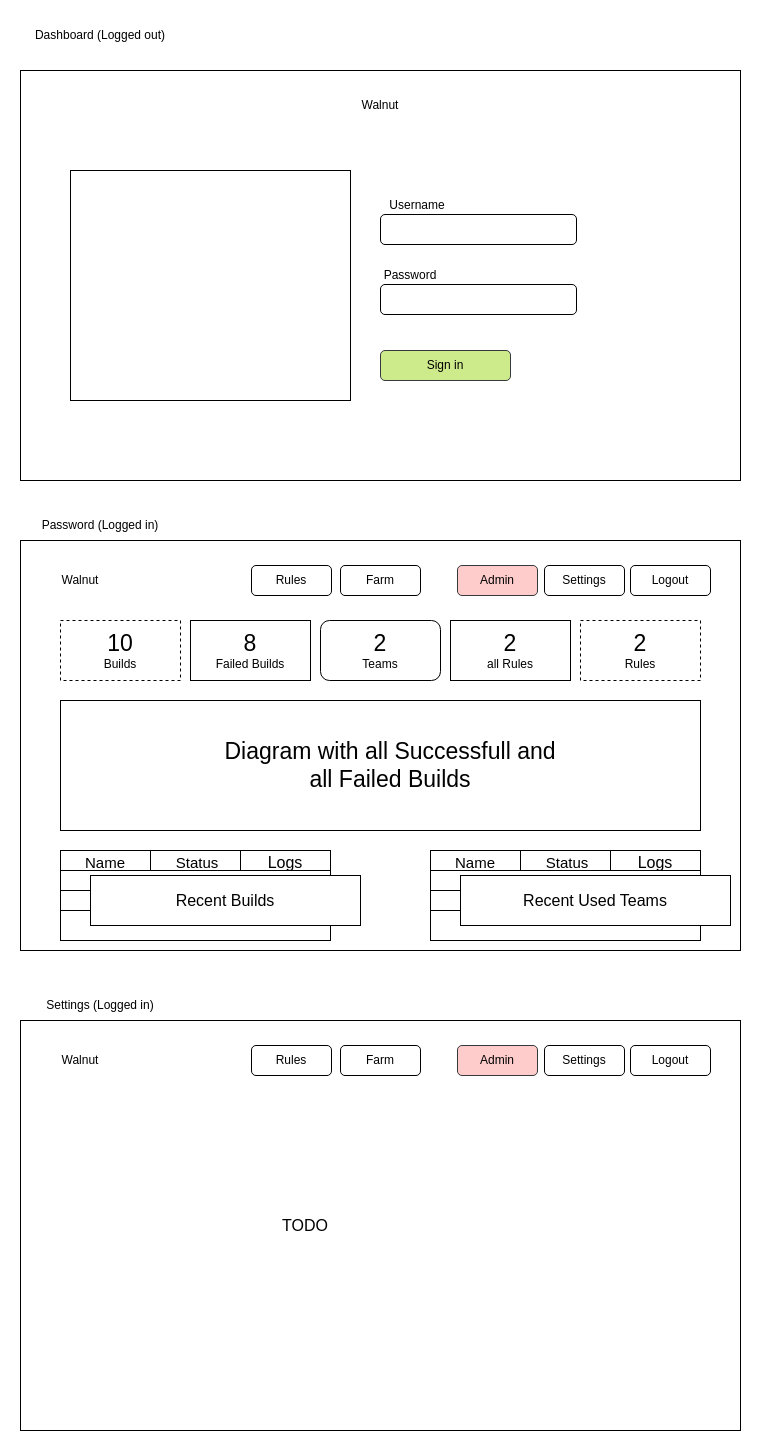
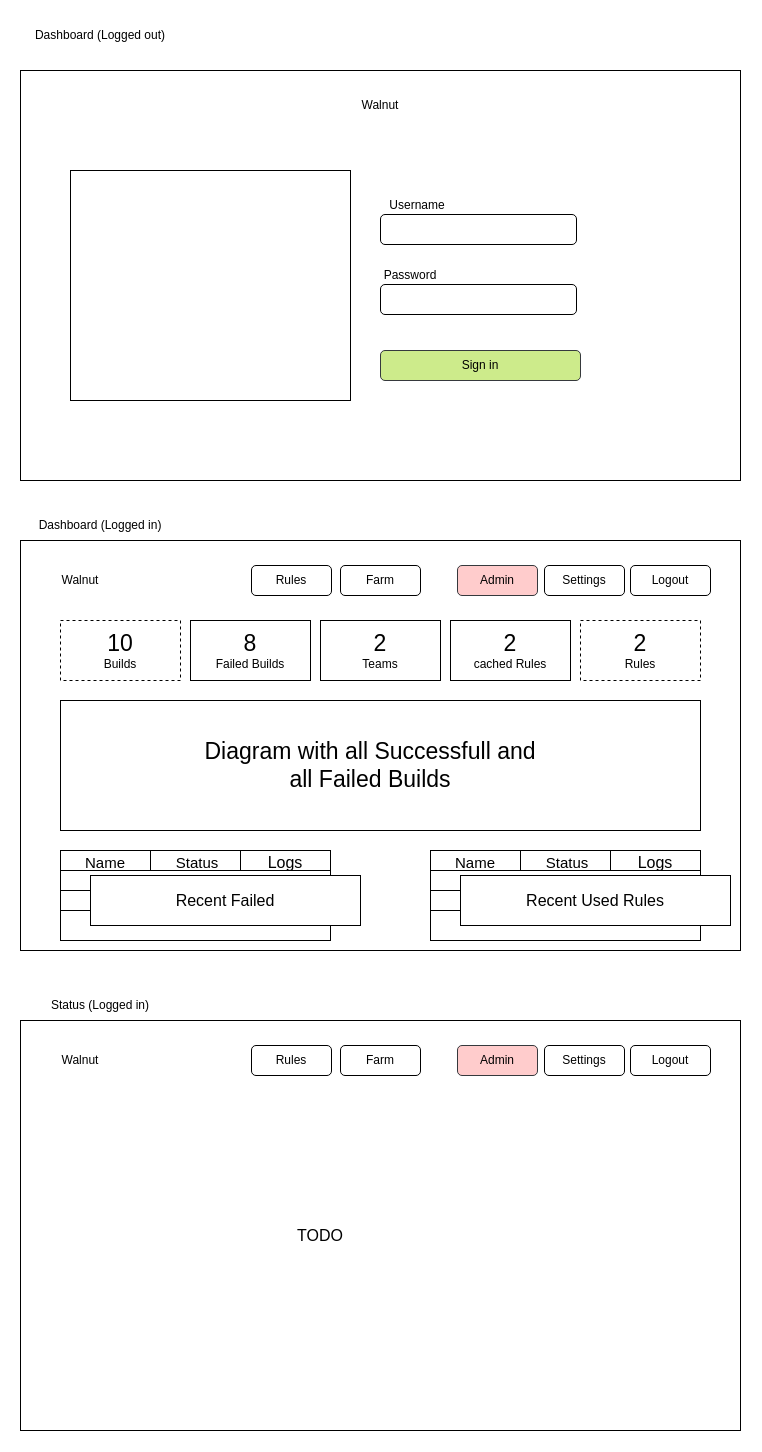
(446, 366) -> (481, 366)
(101, 526) -> (101, 526)
(381, 651) -> (381, 651)
(511, 651) -> (511, 651)
(391, 766) -> (371, 766)
(226, 901) -> (226, 901)
(596, 901) -> (596, 901)
(101, 1006) -> (101, 1006)
(306, 1226) -> (321, 1236)
